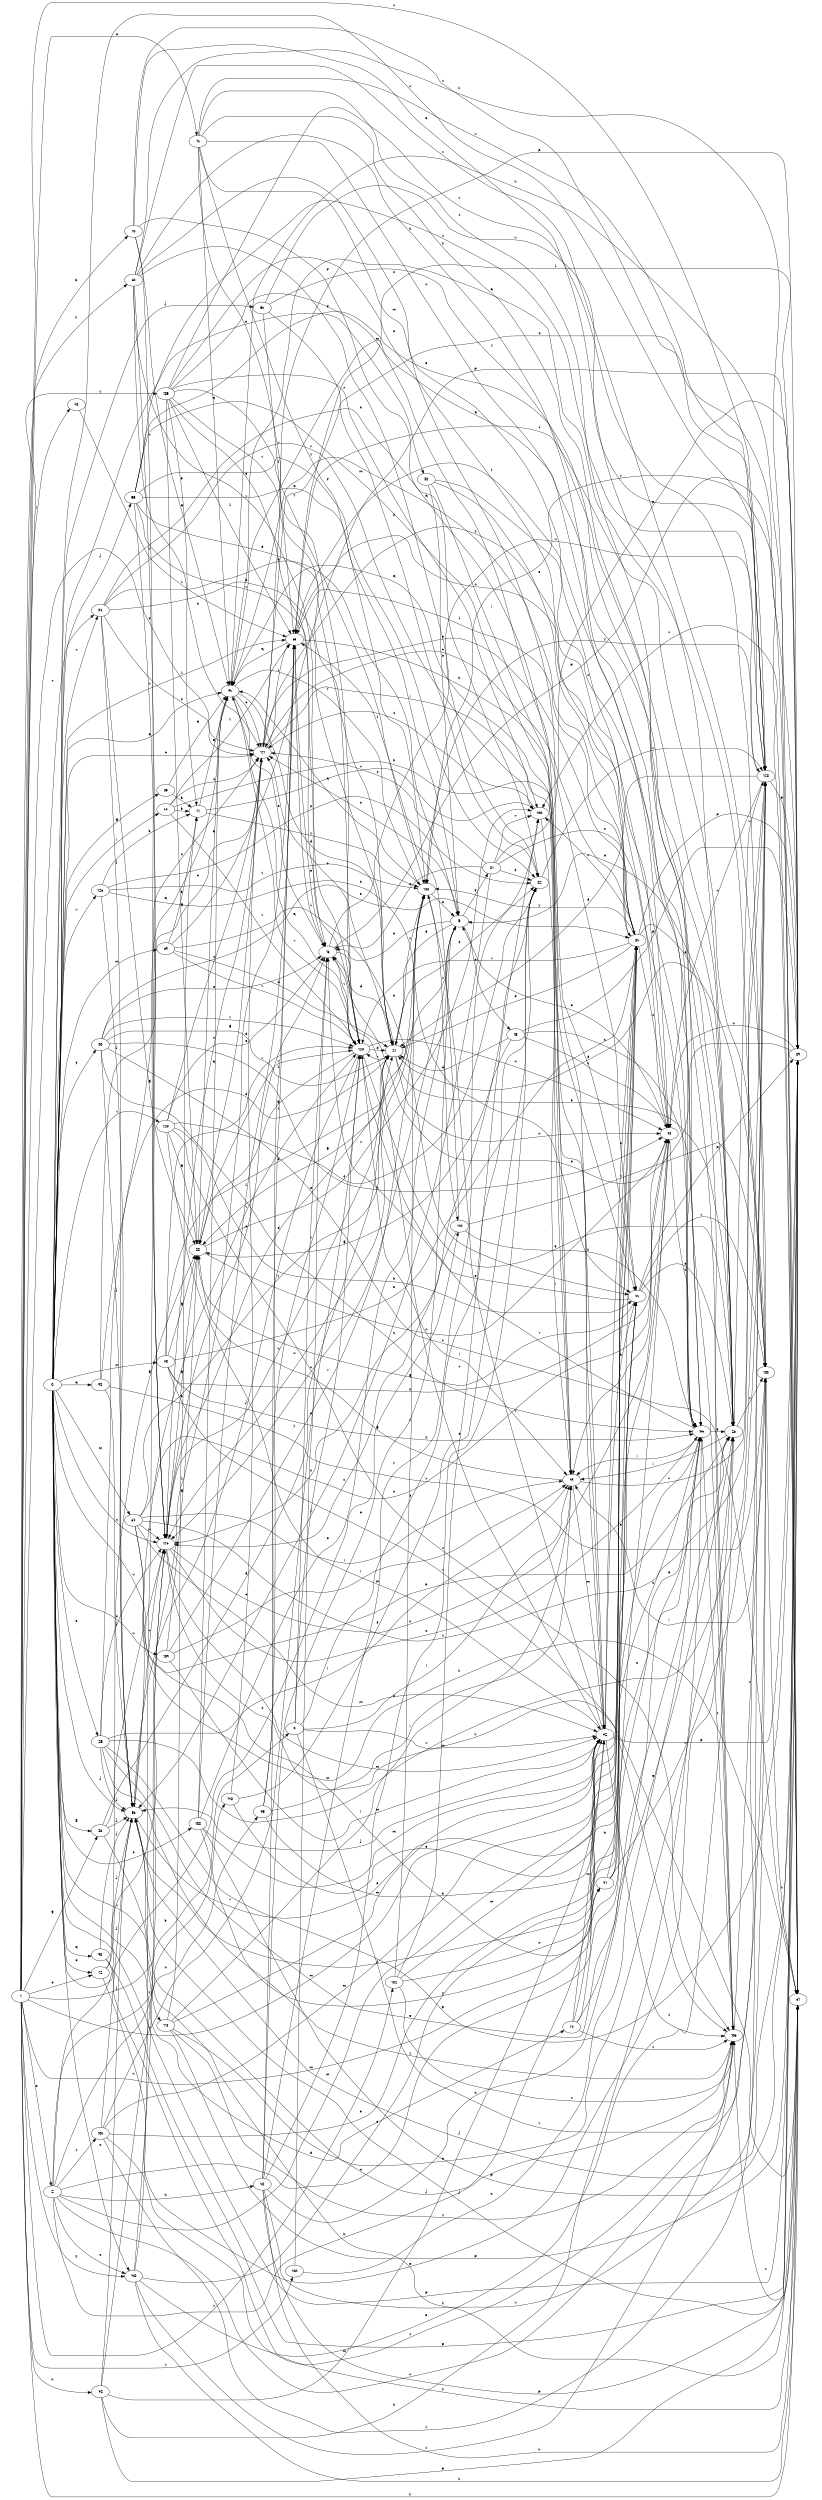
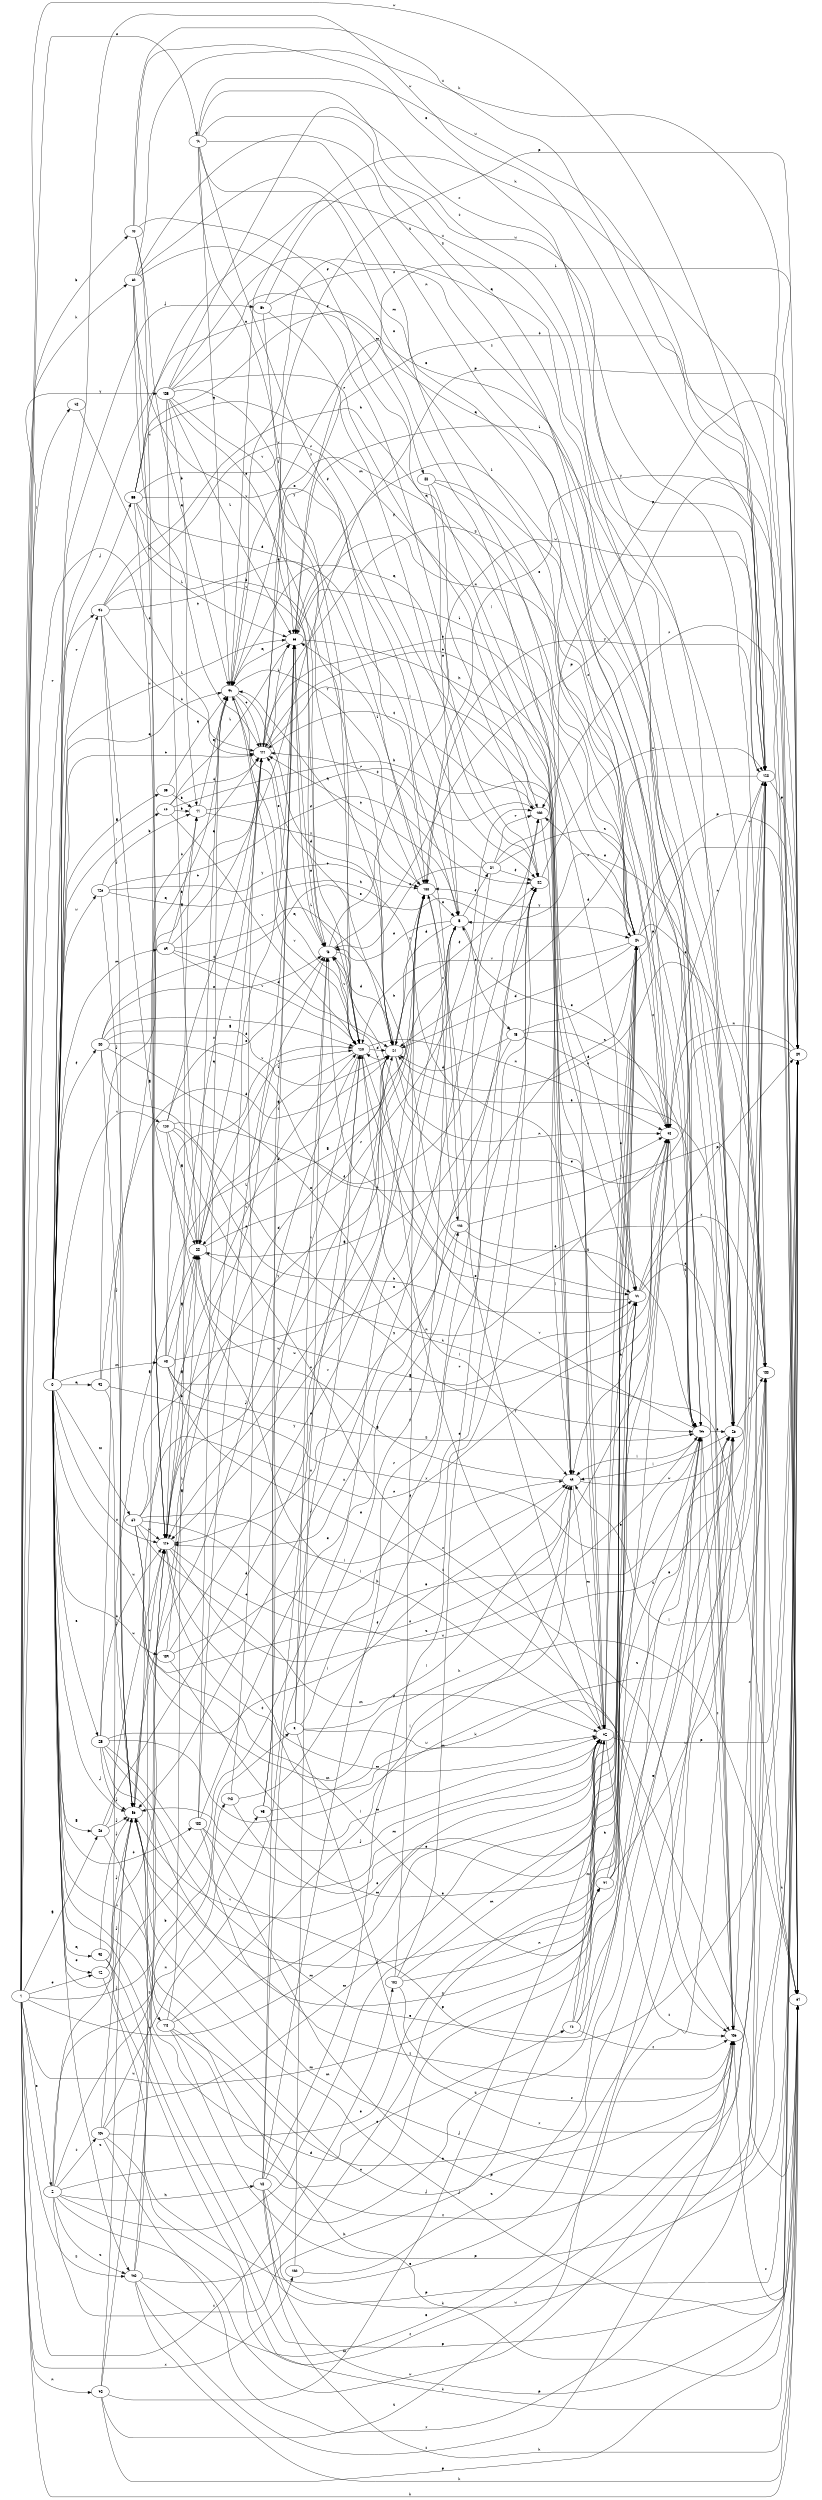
(643, 480) -> none
(377, 1581) -> (377, 1581)
